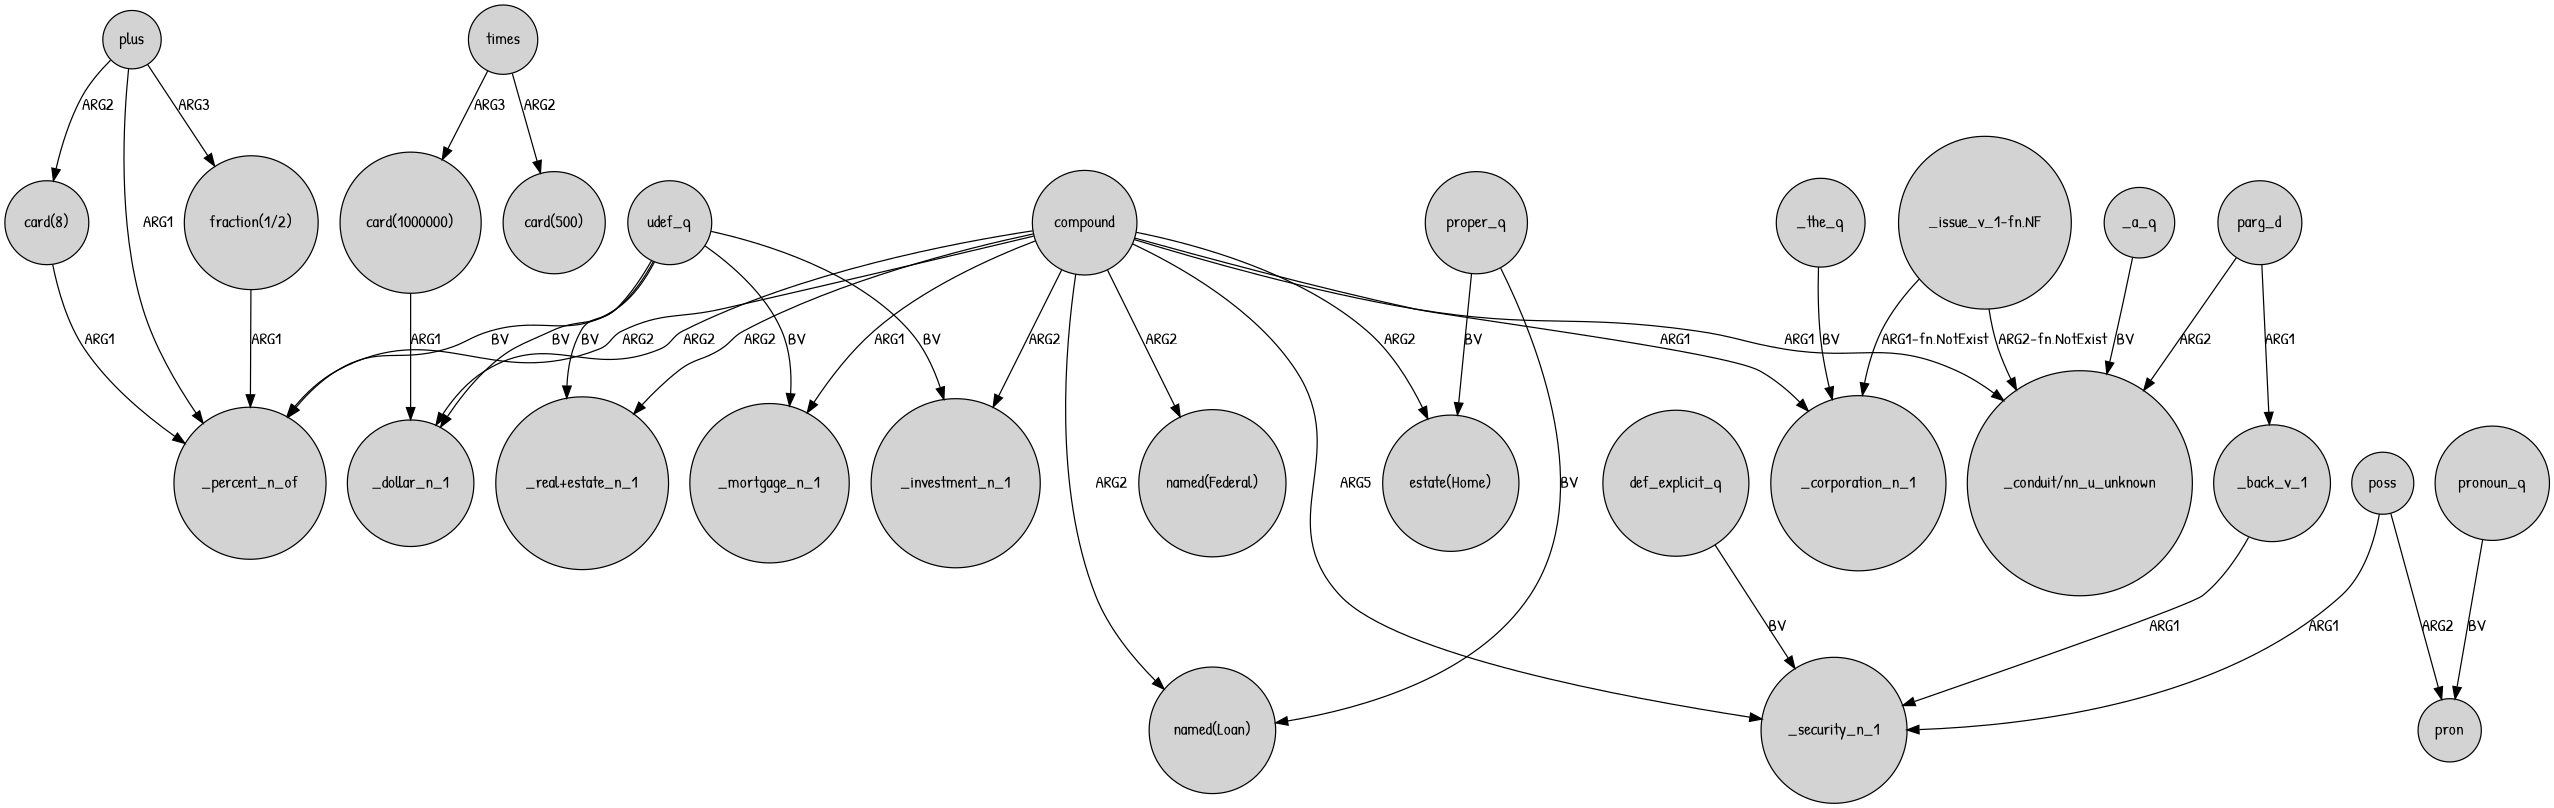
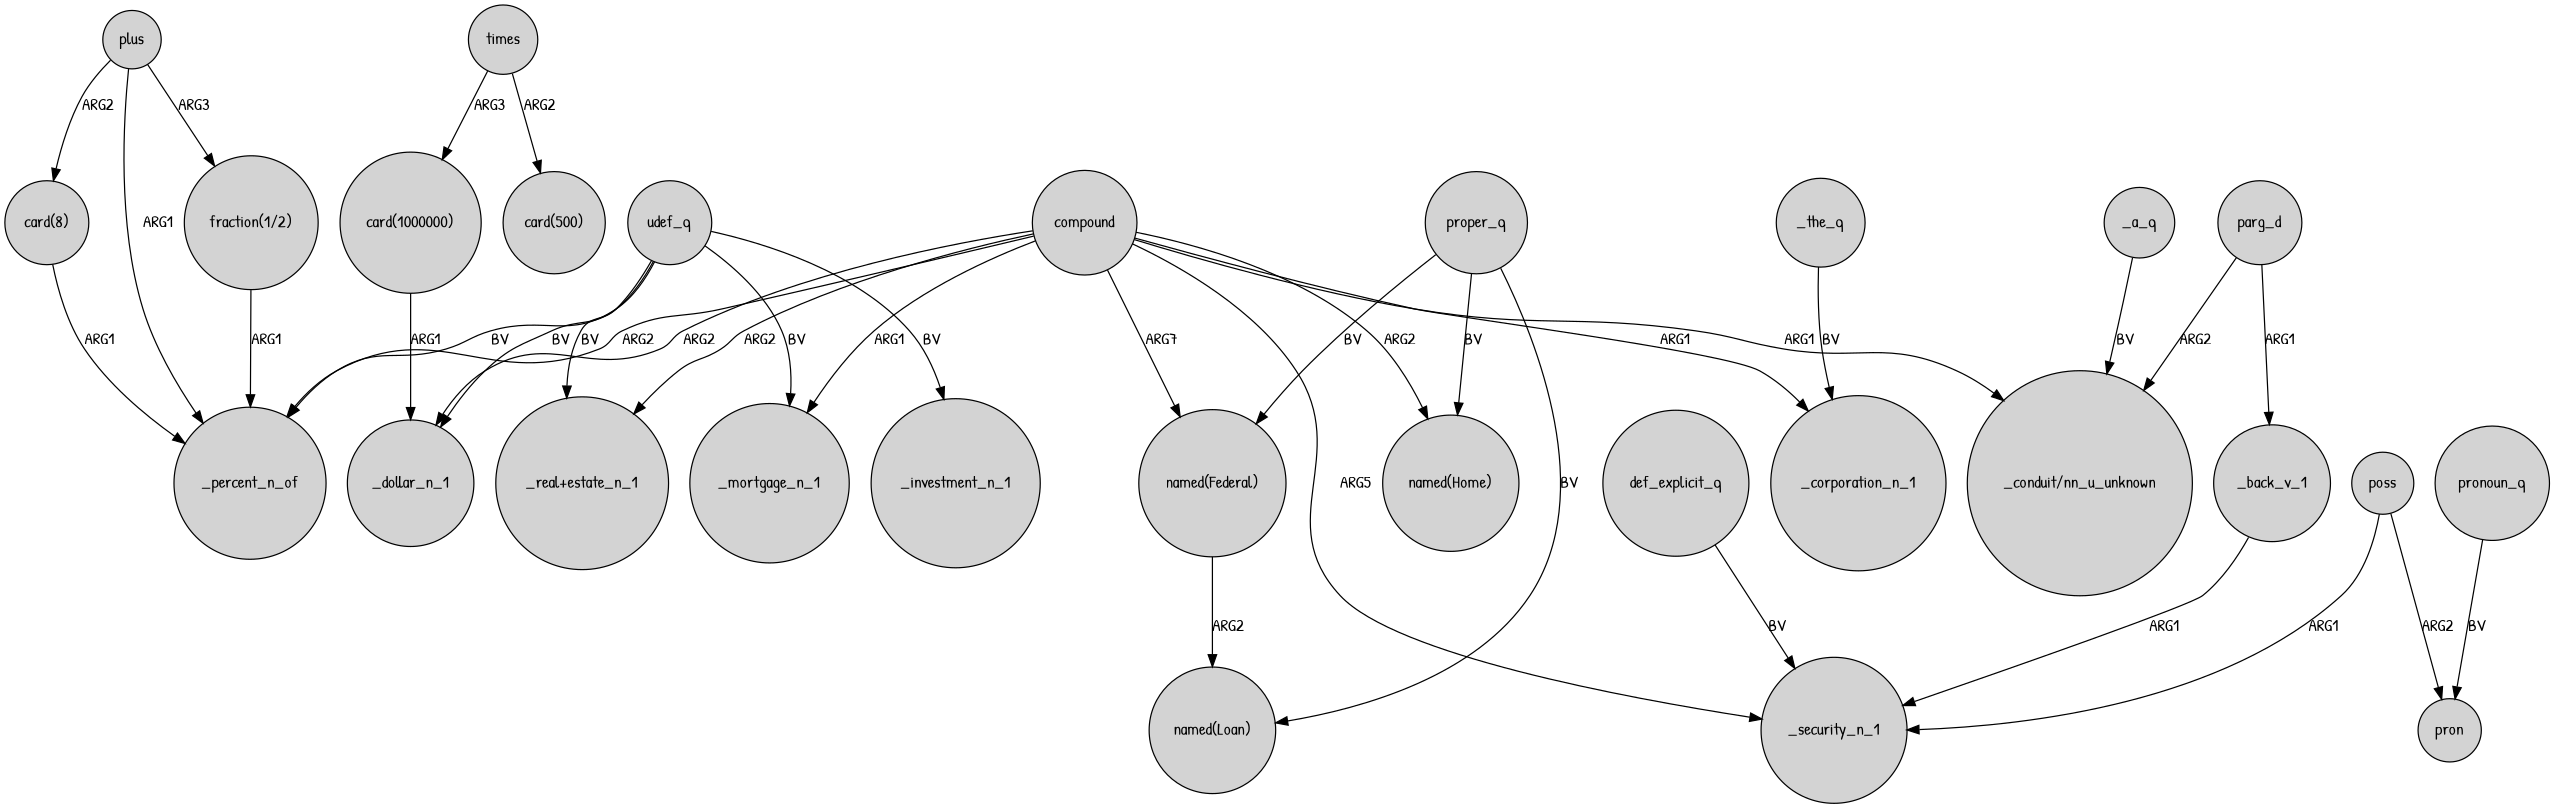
(1985, 223) -> none
none -> (1346, 330)
(1030, 333) -> none
(1162, 340) -> (1162, 340)
(1451, 483) -> (1451, 483)
(1071, 488) -> (1212, 606)
